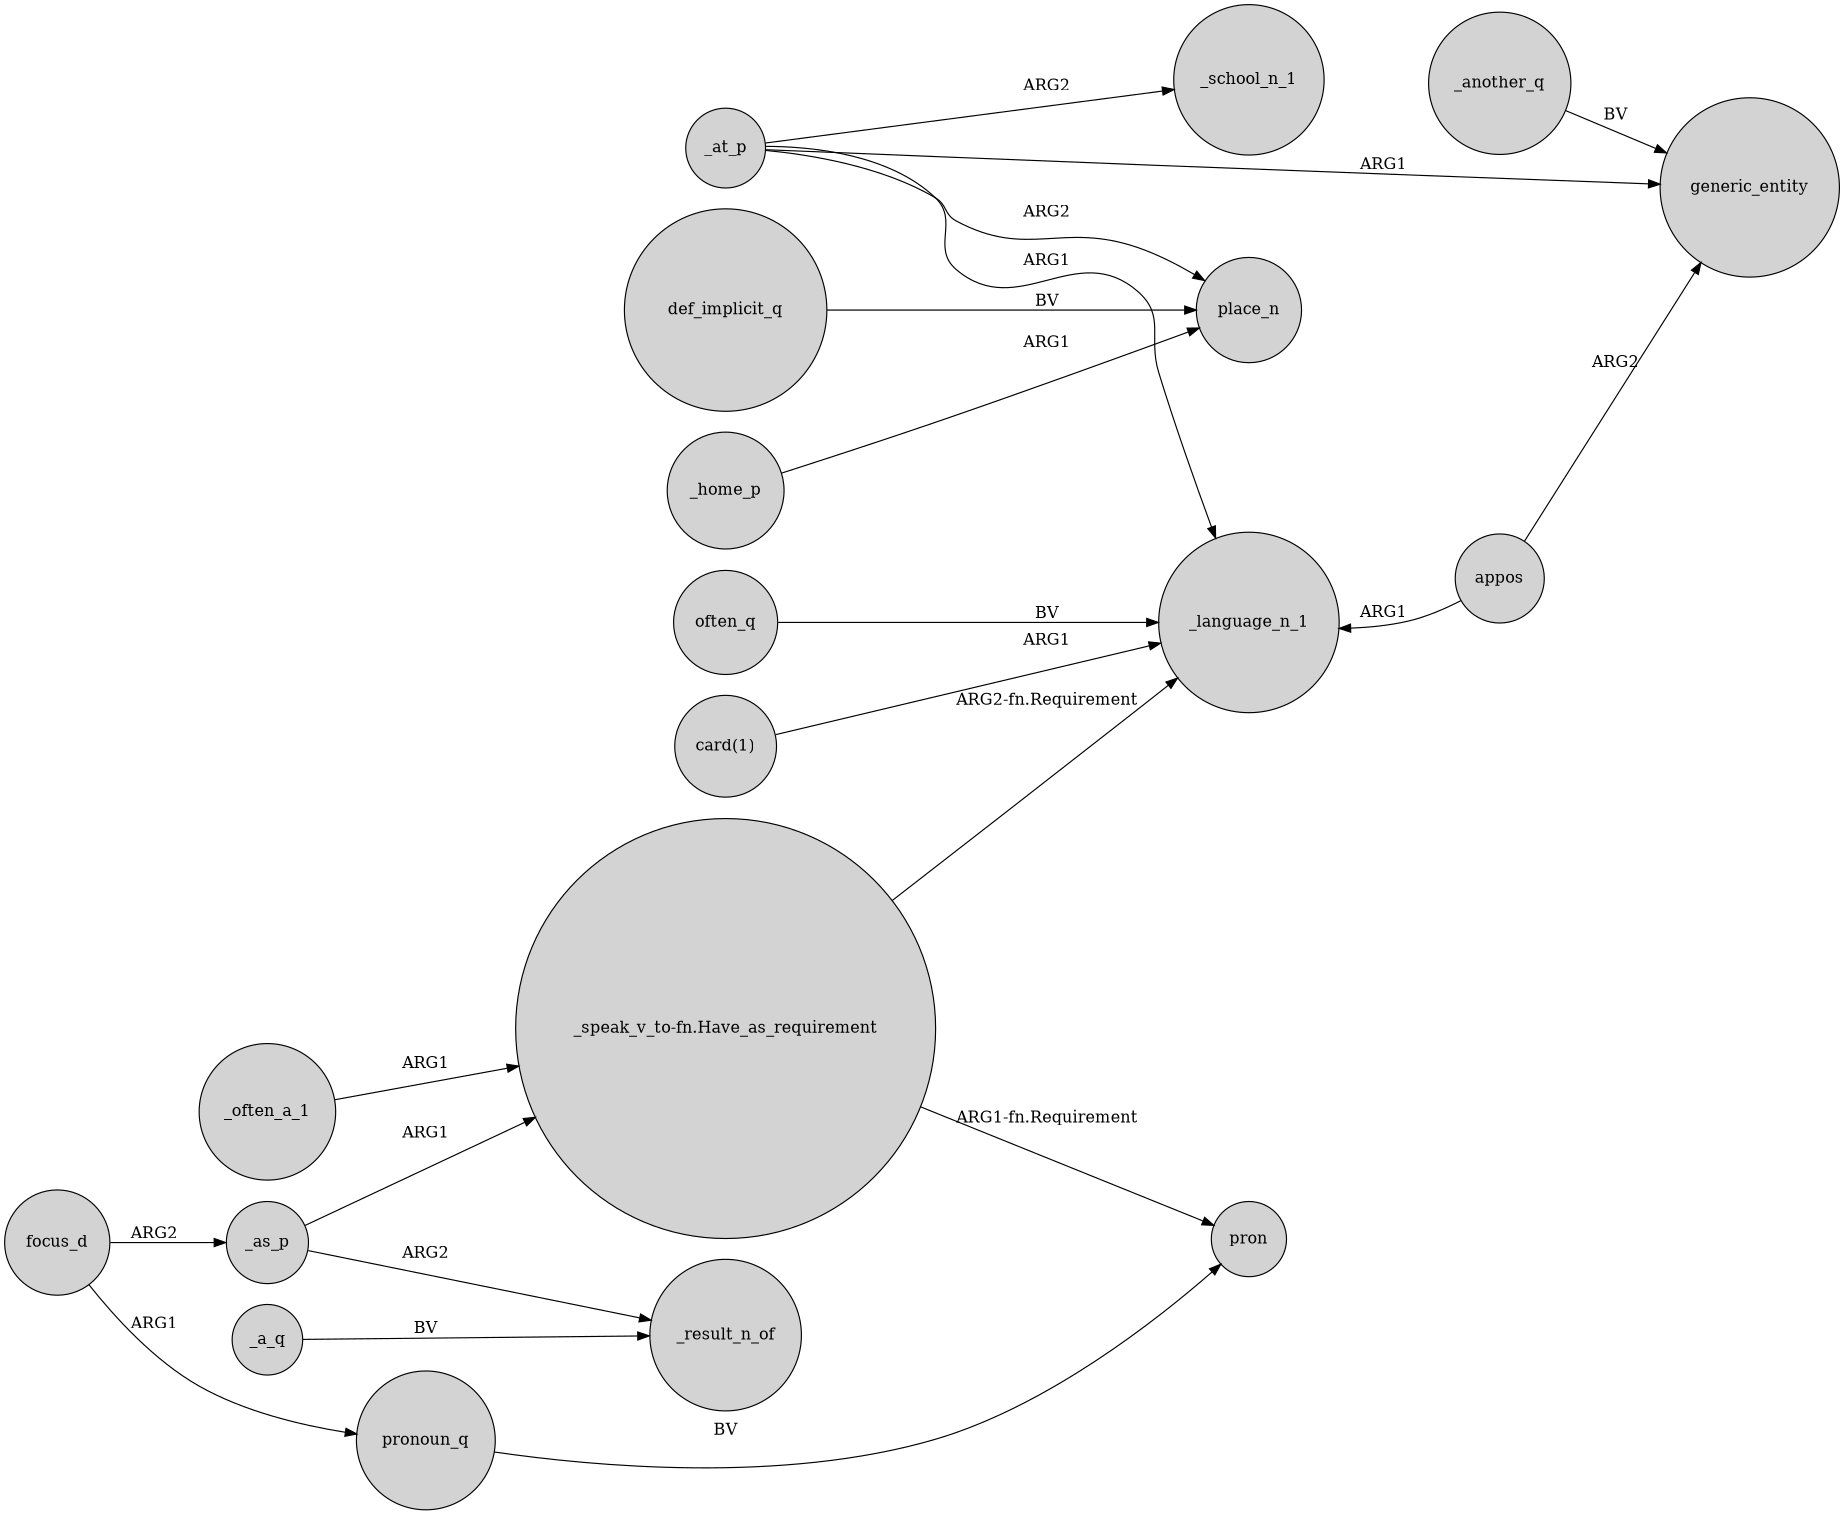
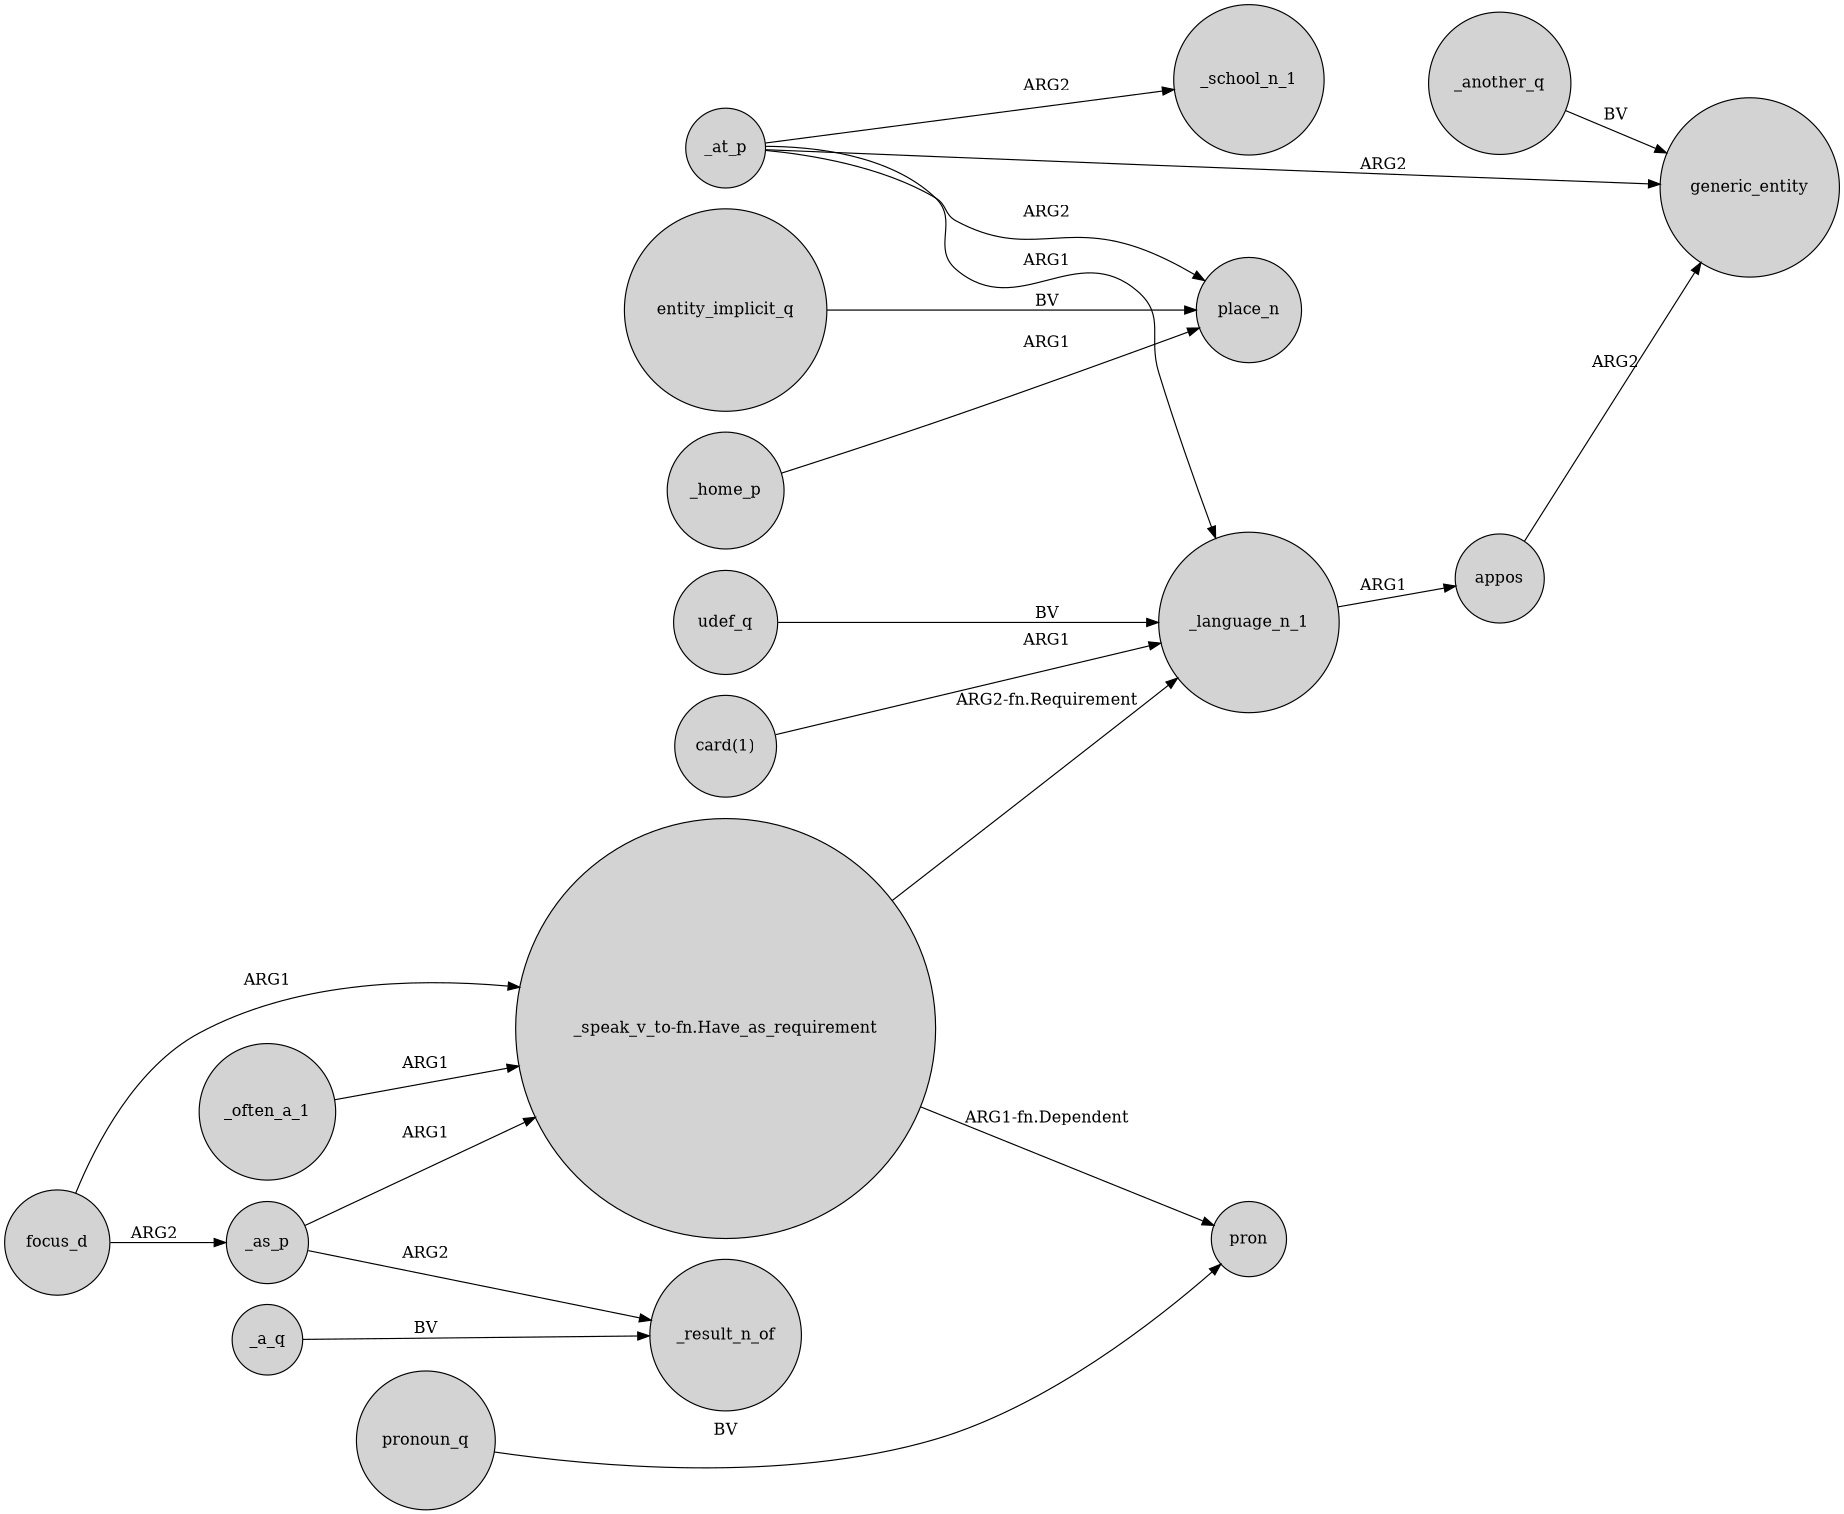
(1384, 165) -> (1384, 165)
(726, 310) -> (726, 310)
(1408, 621) -> (1391, 597)
(726, 622) -> (726, 622)
(1047, 1118) -> (1047, 1118)
(201, 1387) -> (250, 1011)
